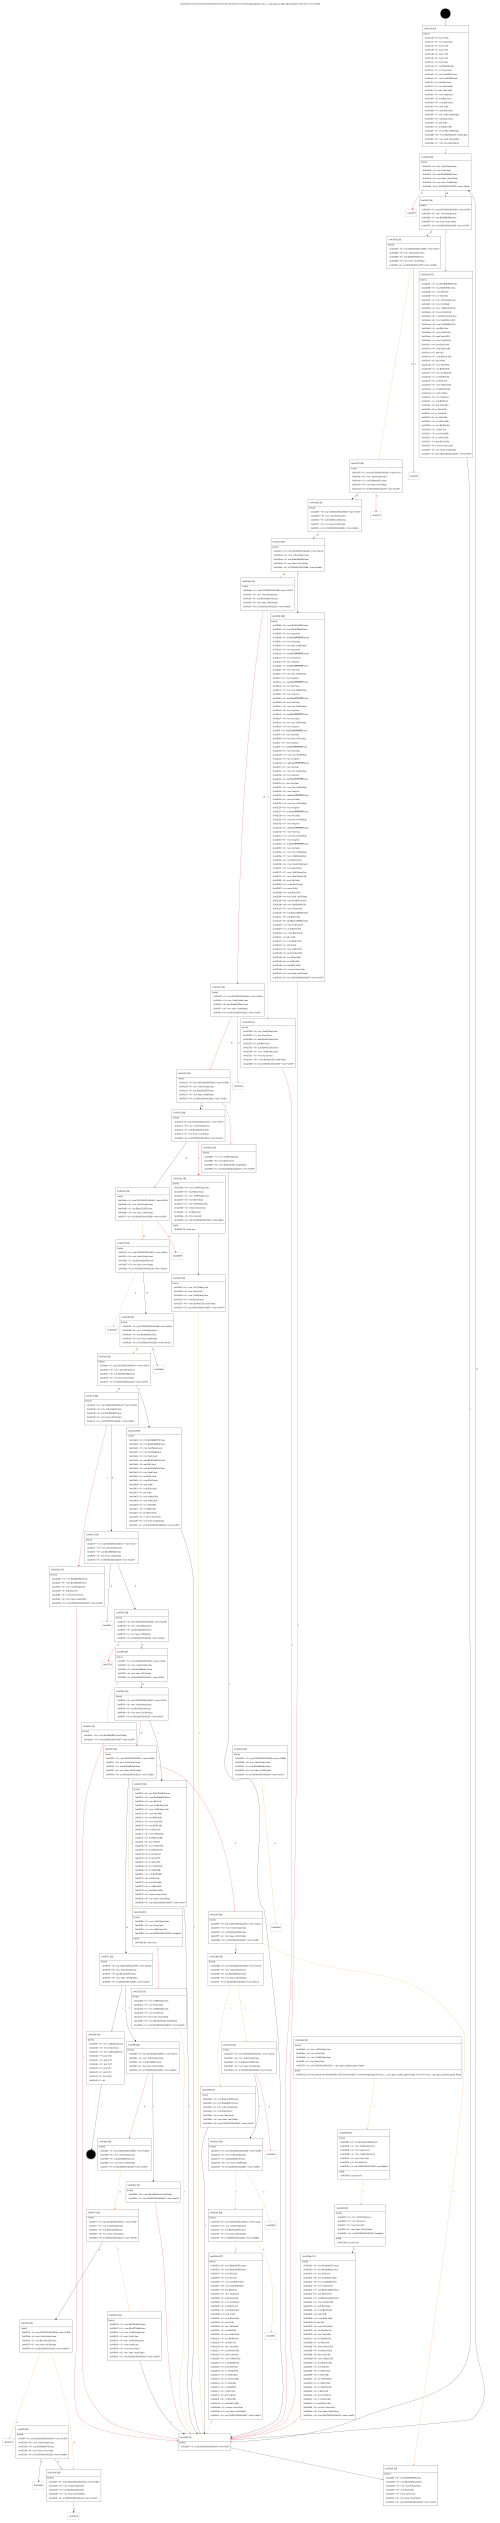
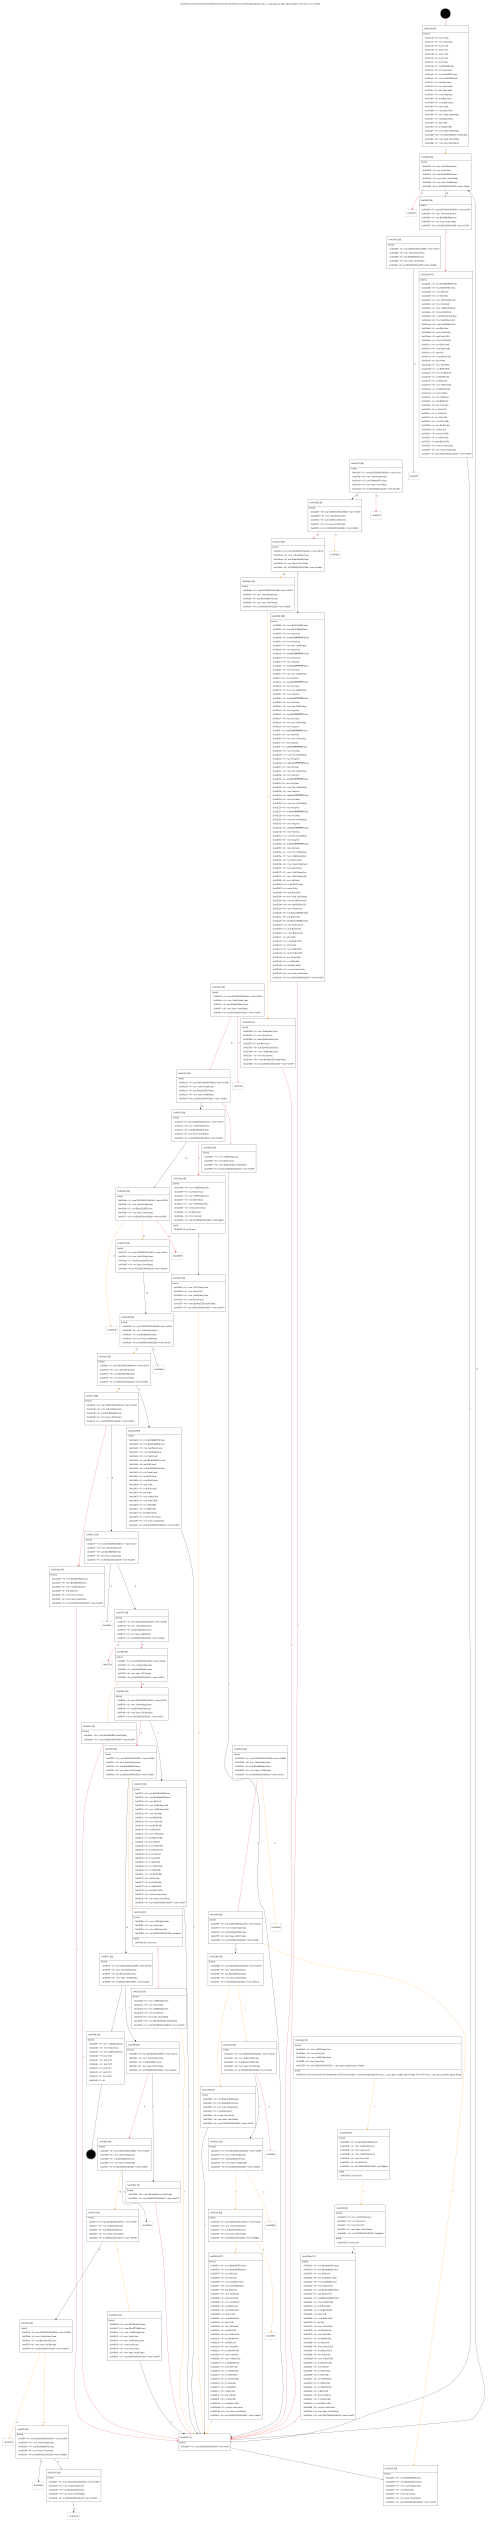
(430, 232) -> none
(395, 364) -> none
none -> (335, 555)
(244, 796) -> none
(125, 1299) -> (107, 1271)
(215, 1825) -> (248, 1844)
none -> (147, 2226)
(67, 2409) -> (44, 2388)
